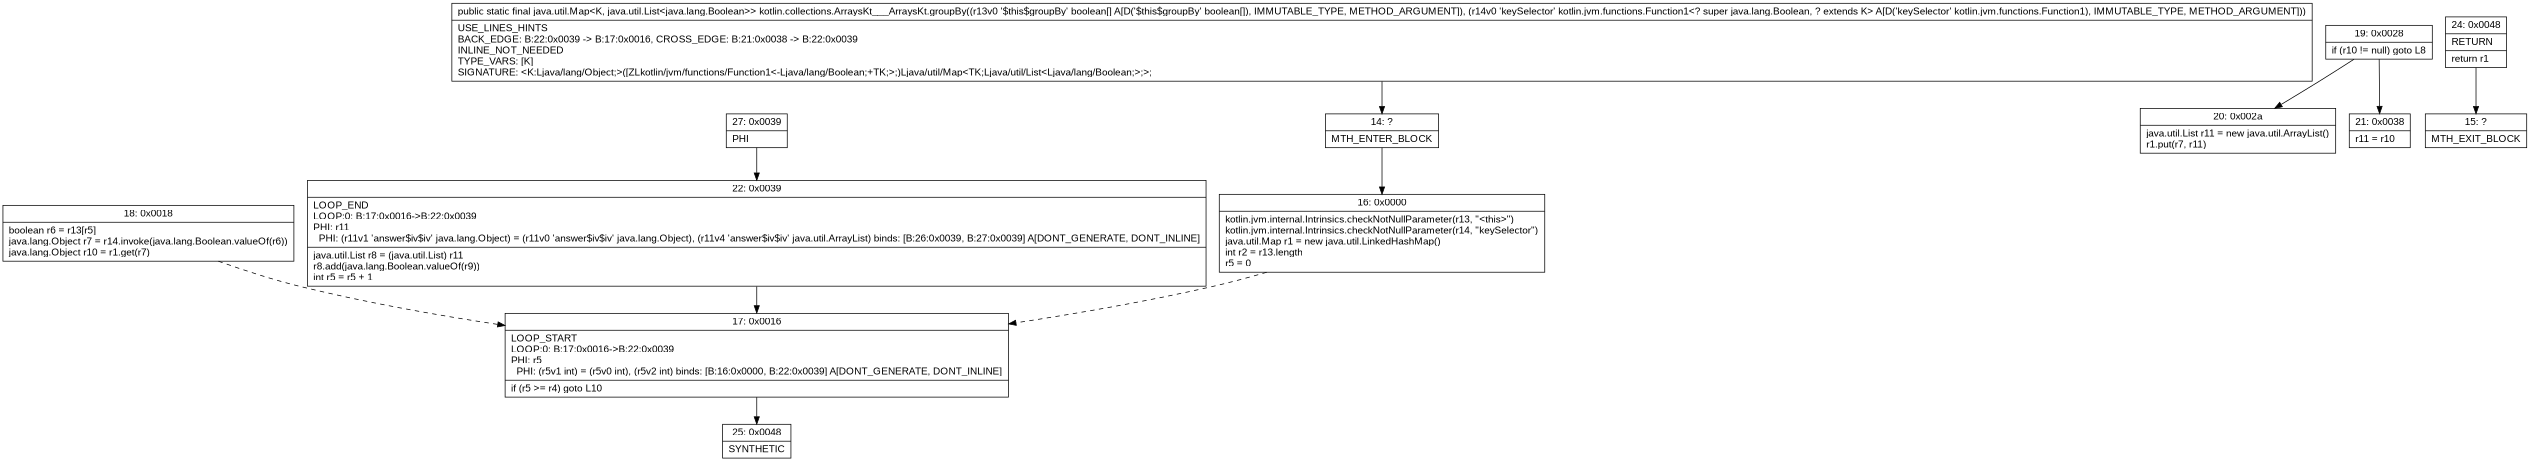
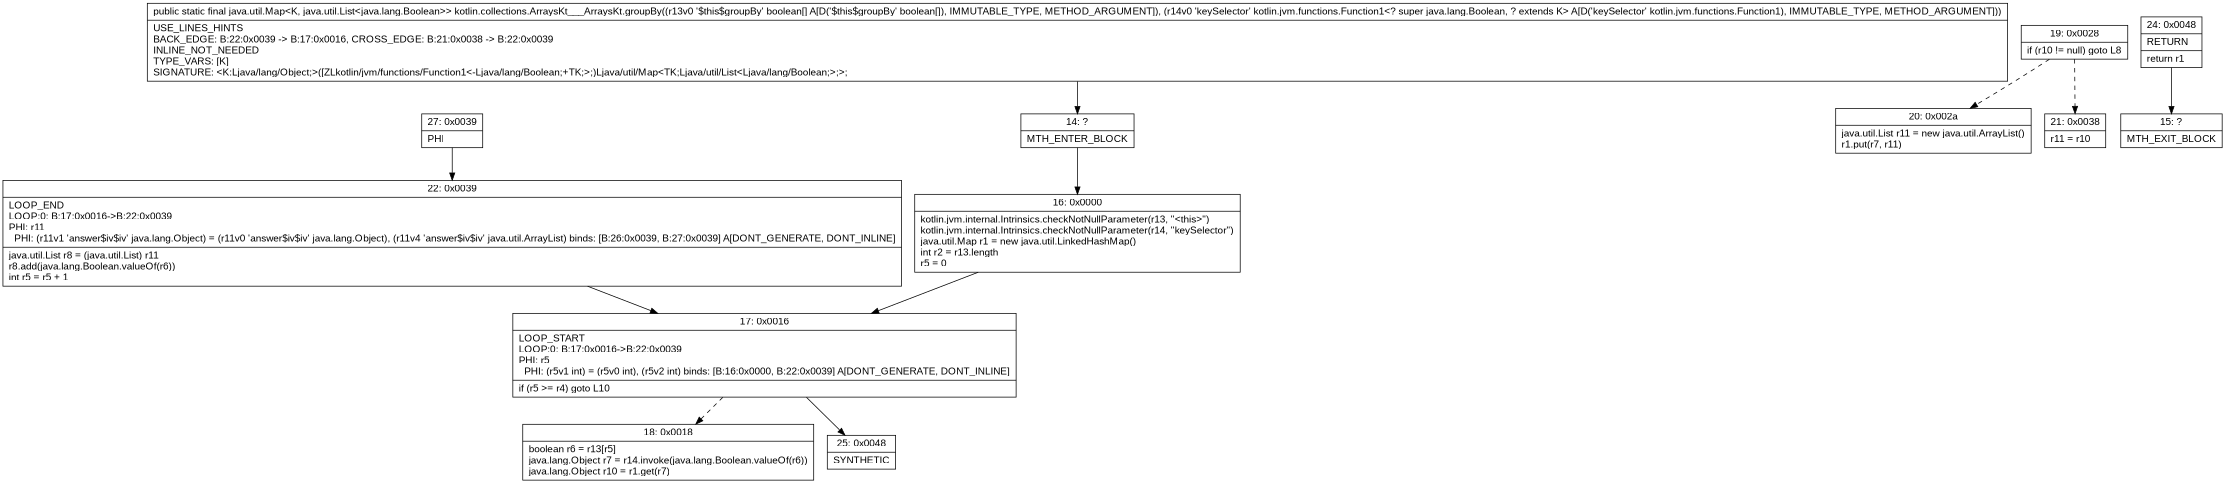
(2318, 82) -> (2013, 82)
(2379, 83) -> (2075, 83)
(397, 266) -> (92, 266)
(357, 299) -> (712, 408)
(1142, 301) -> (928, 291)
